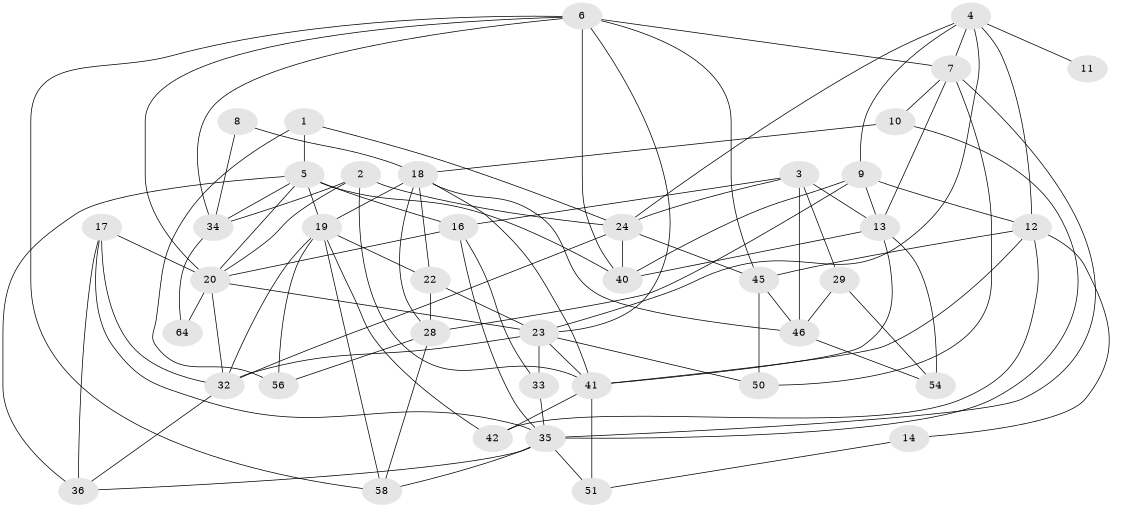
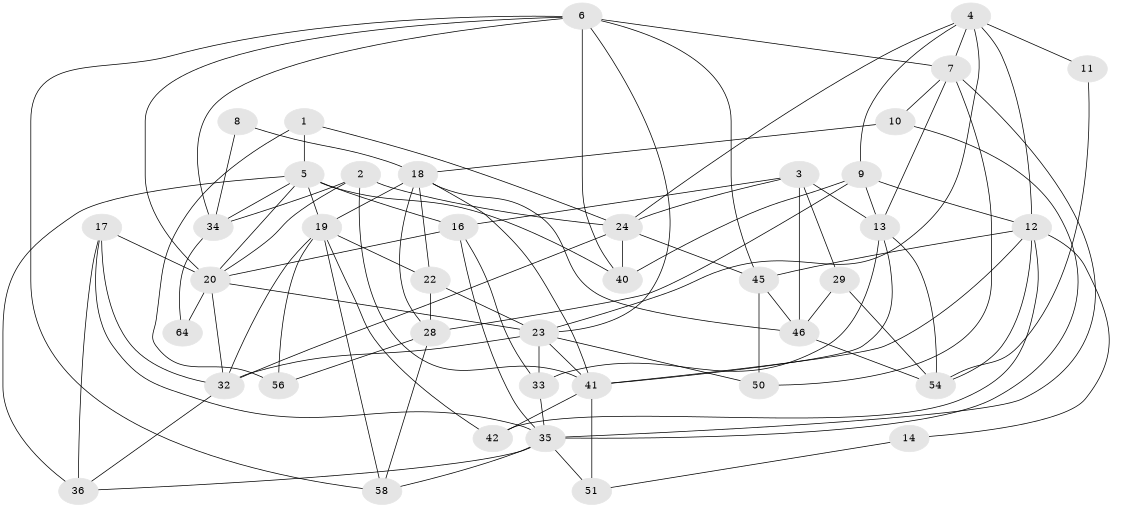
(757, 253) -> (809, 353)
none -> (1068, 258)
none -> (1014, 324)
